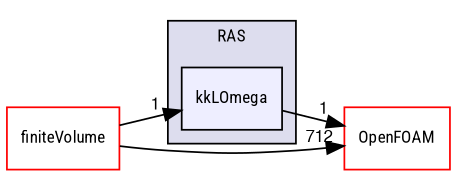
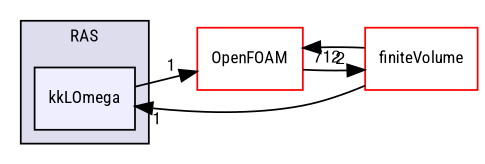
none -> (325, 70)
